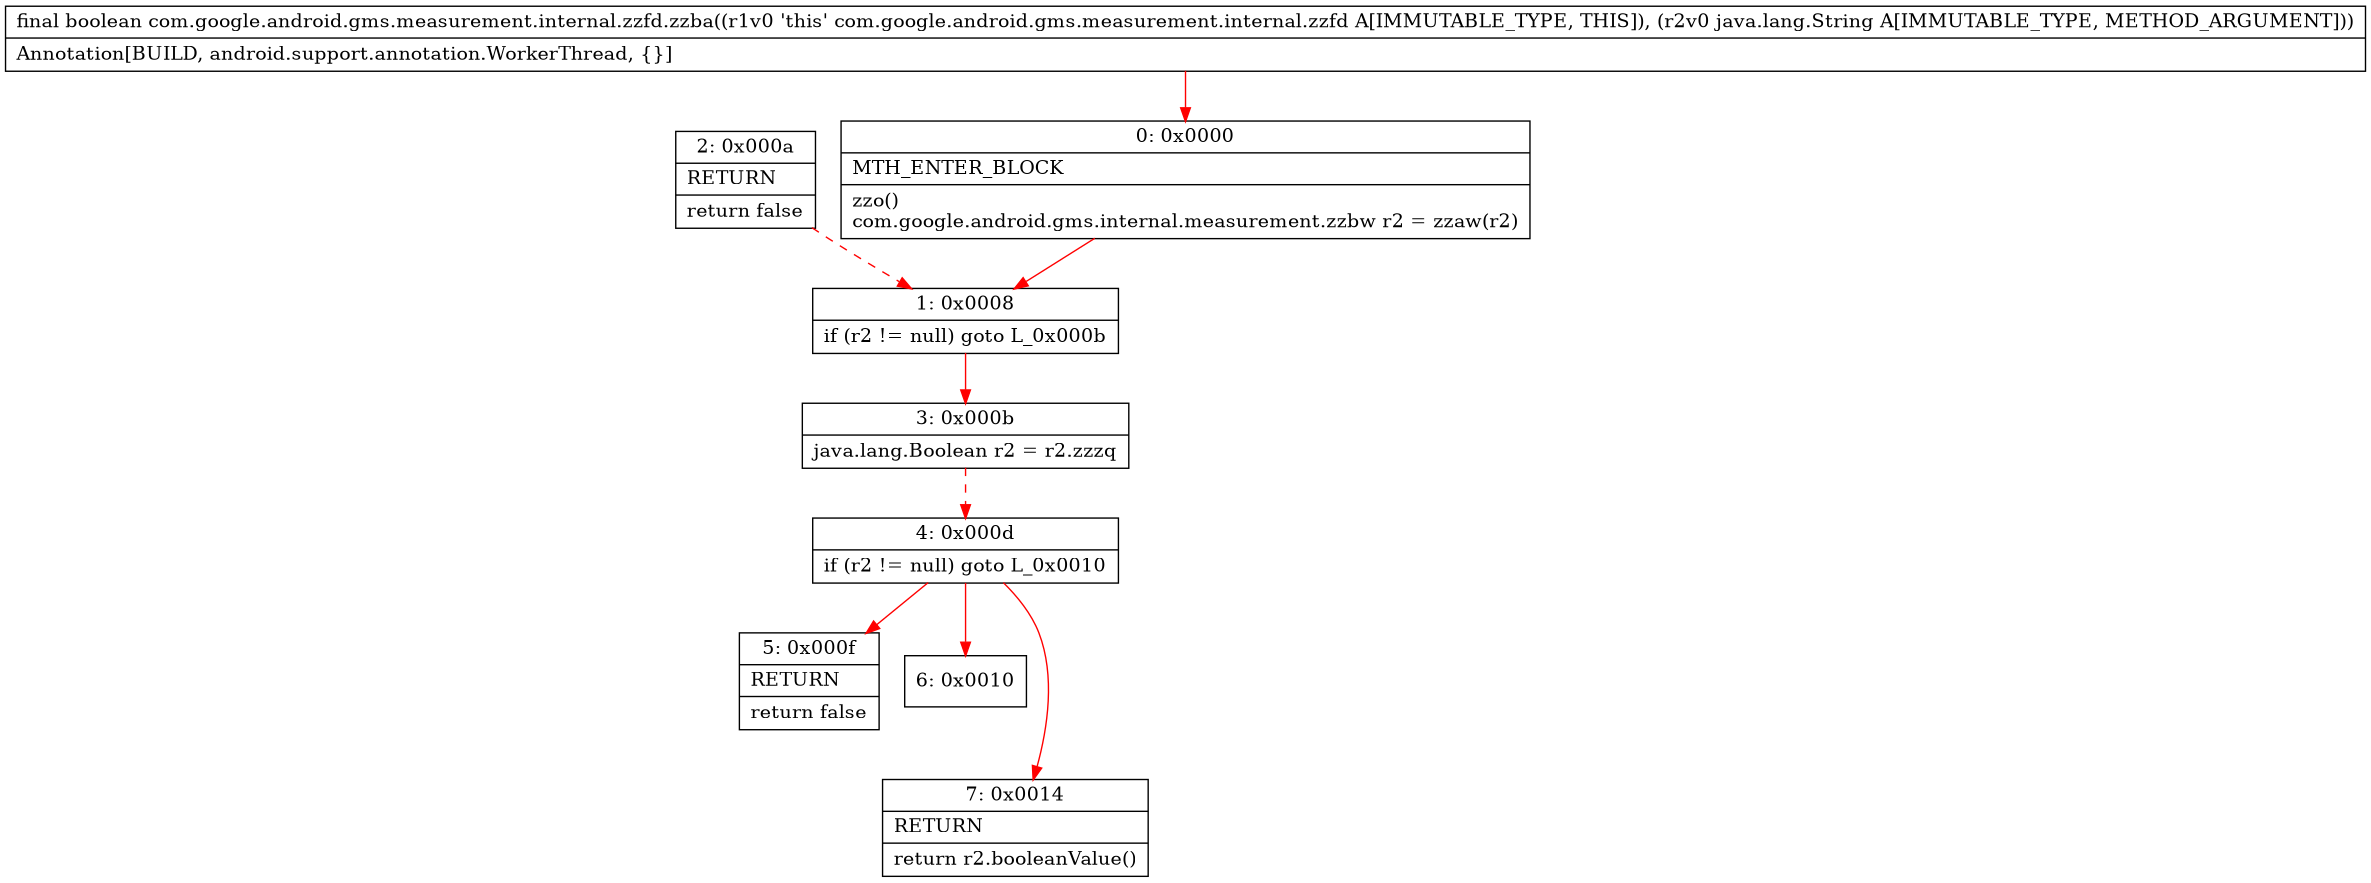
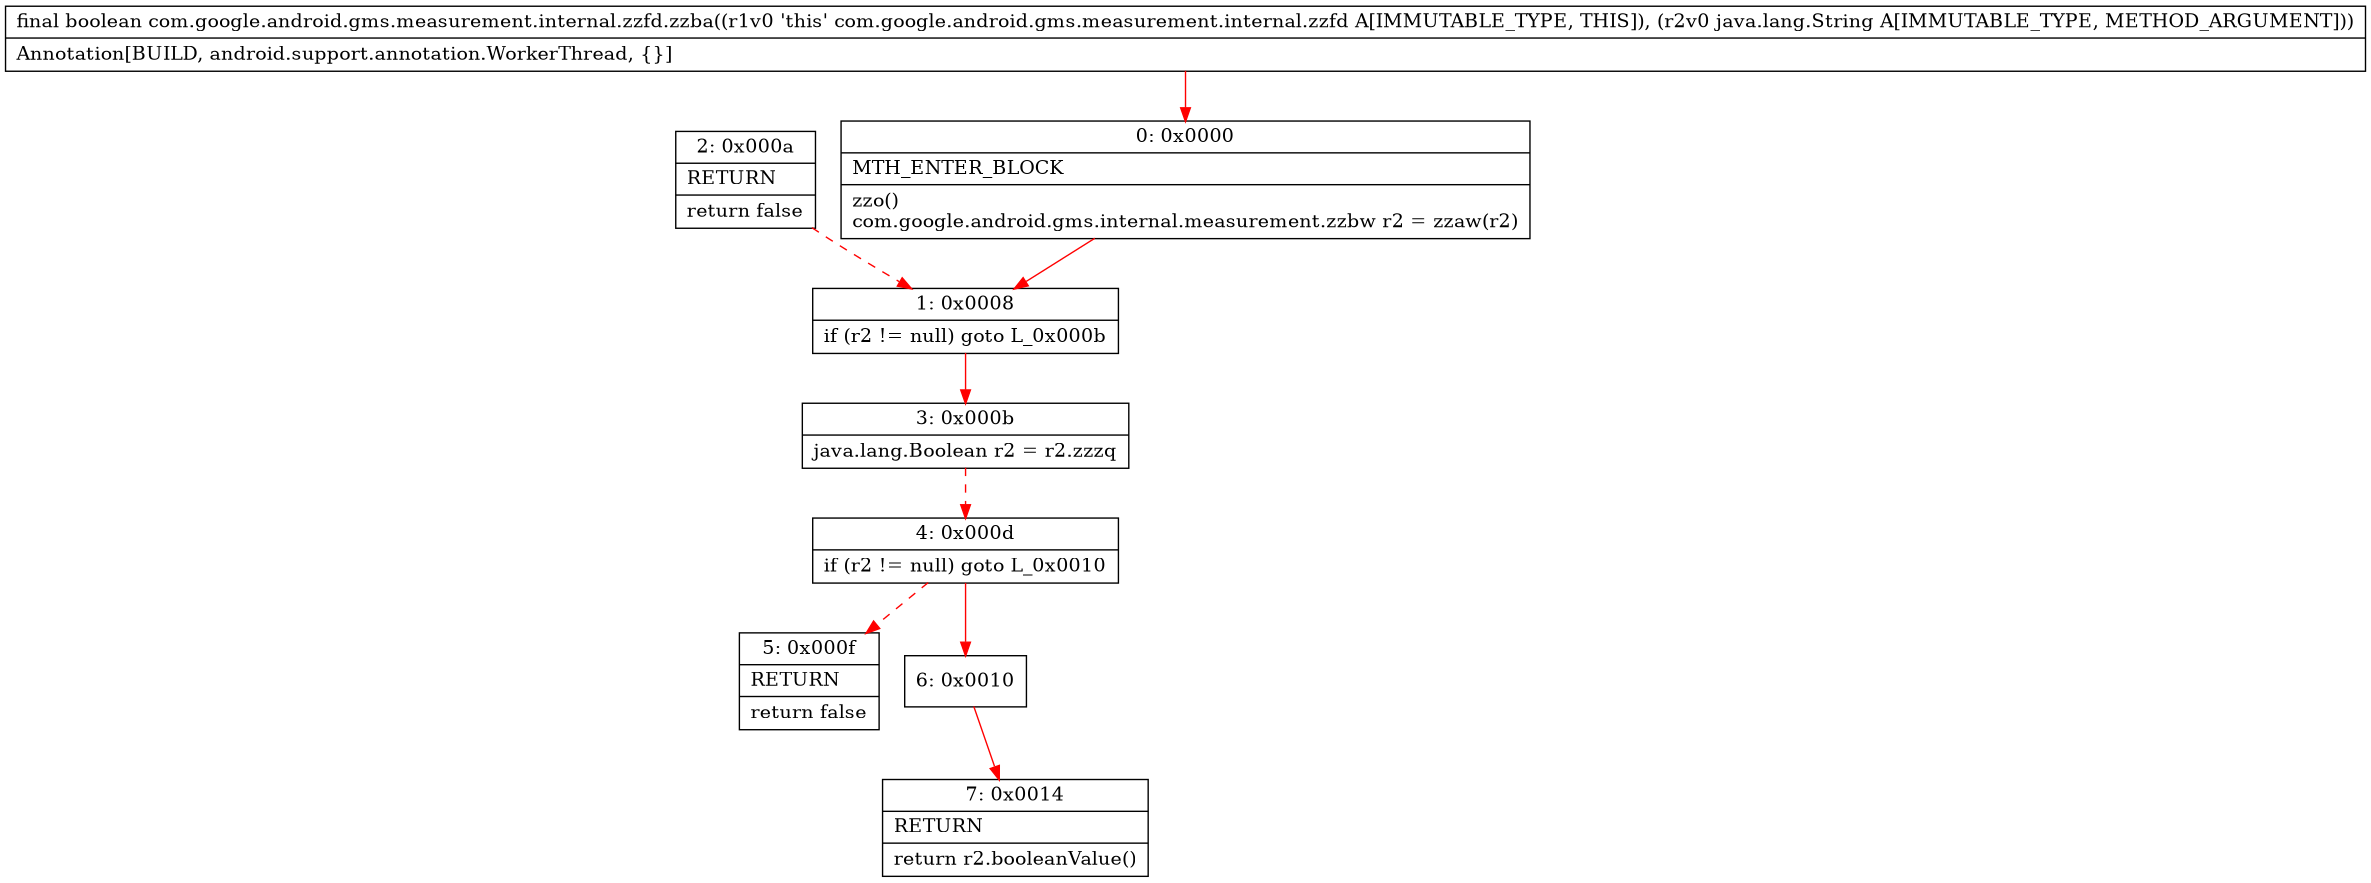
(902, 604) -> (902, 604)
(1047, 669) -> (984, 736)
